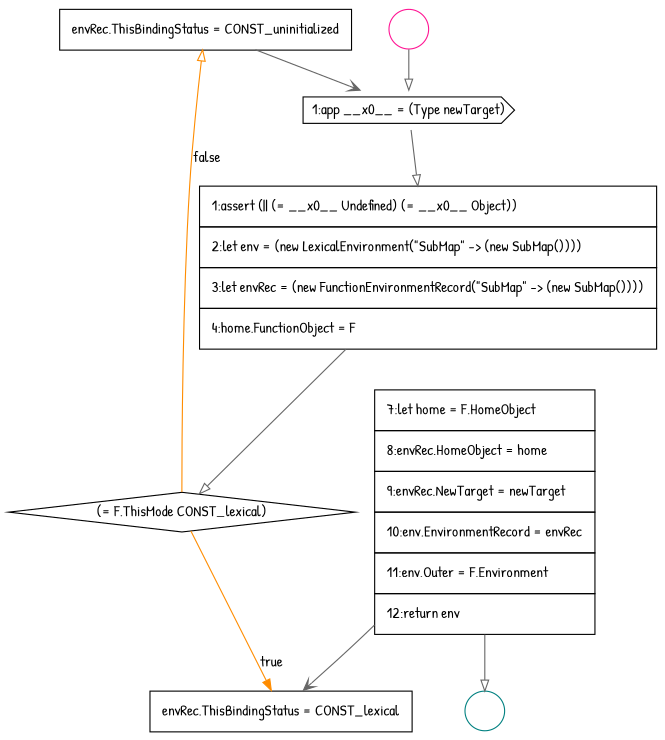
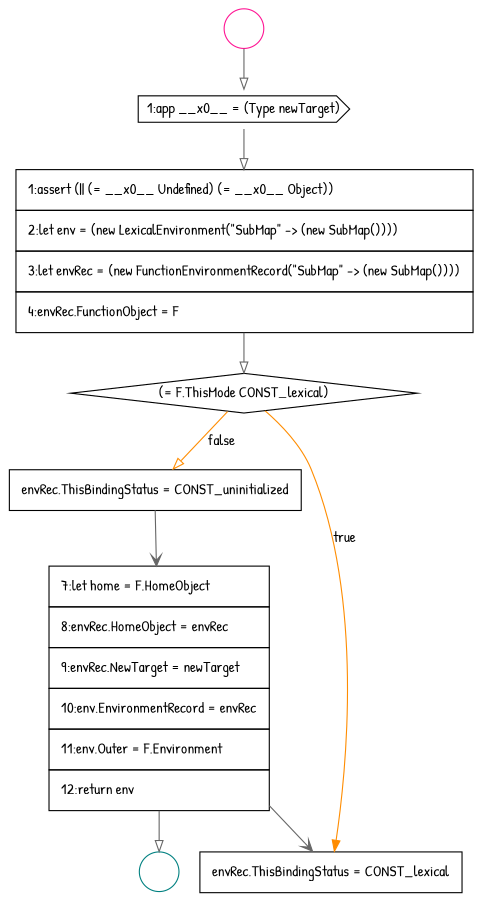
(303, 68) -> (156, 533)
(284, 328) -> (104, 312)
(467, 450) -> (145, 627)
